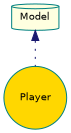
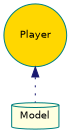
(35, 54) -> (35, 90)
